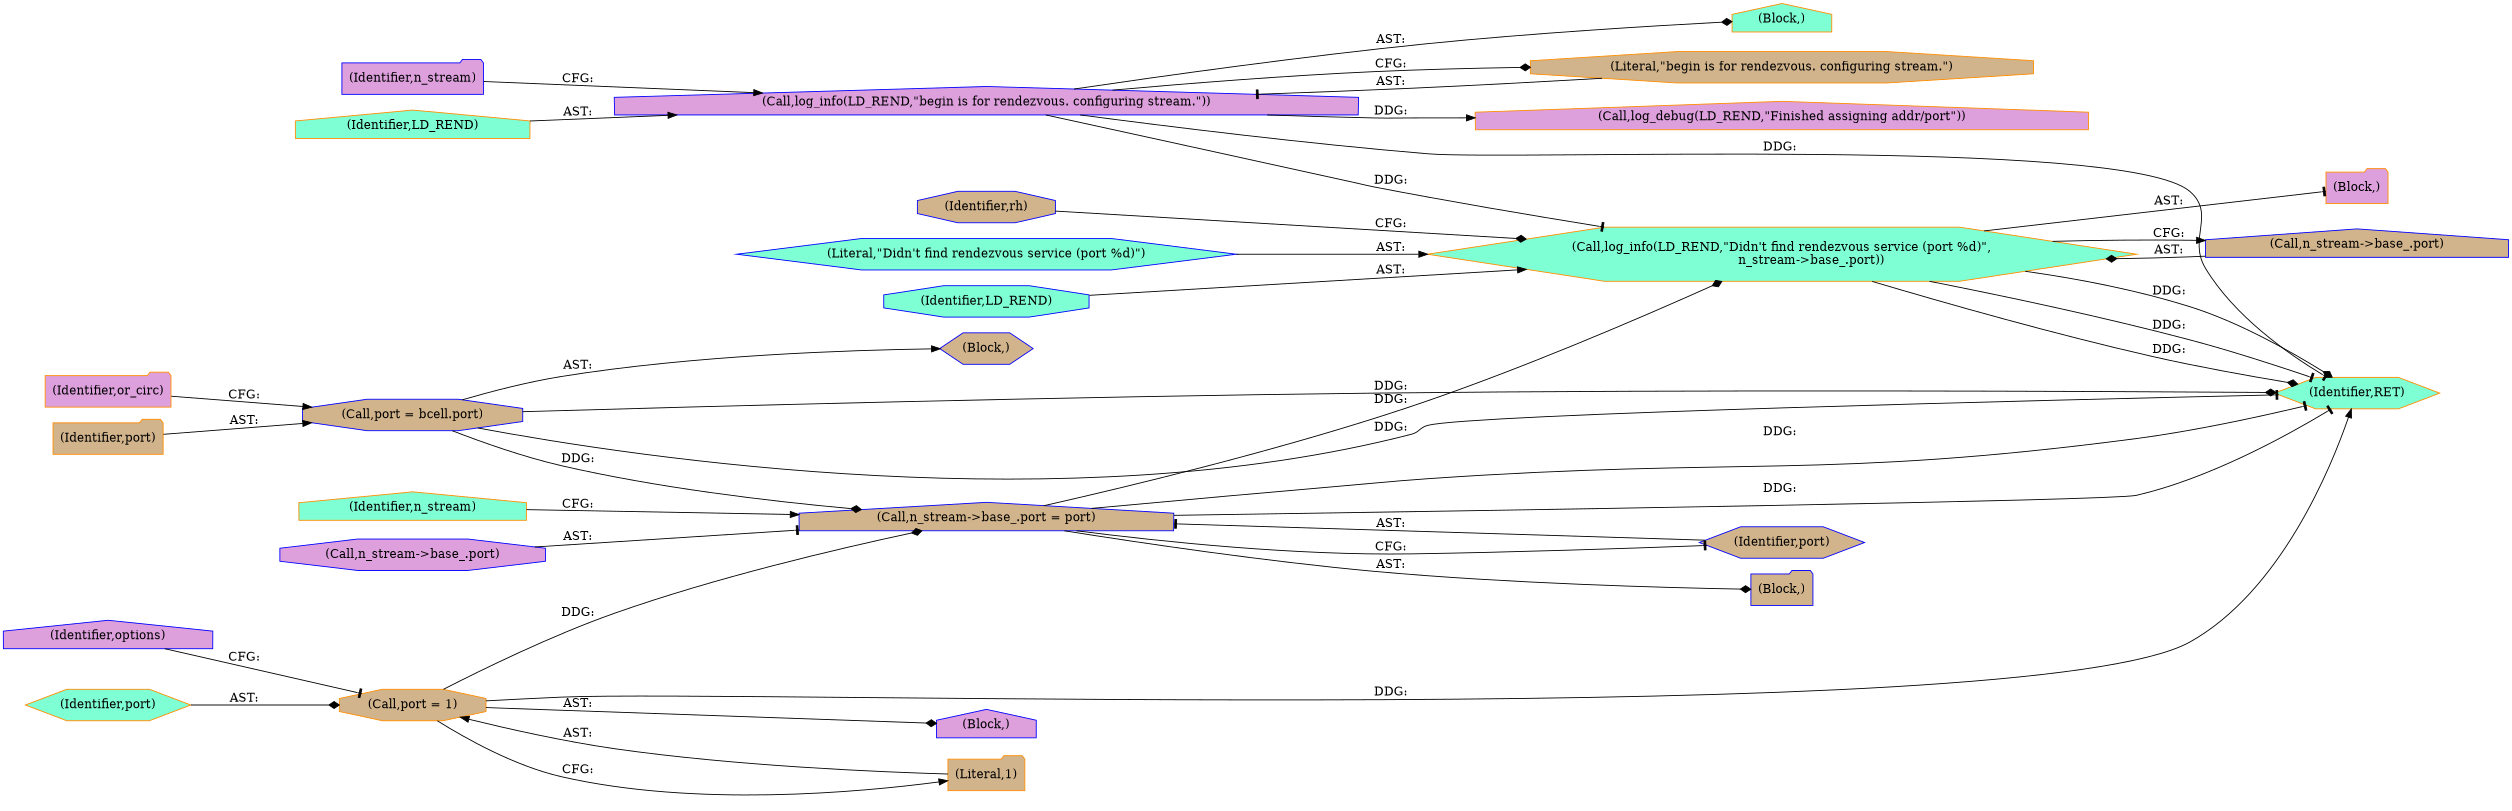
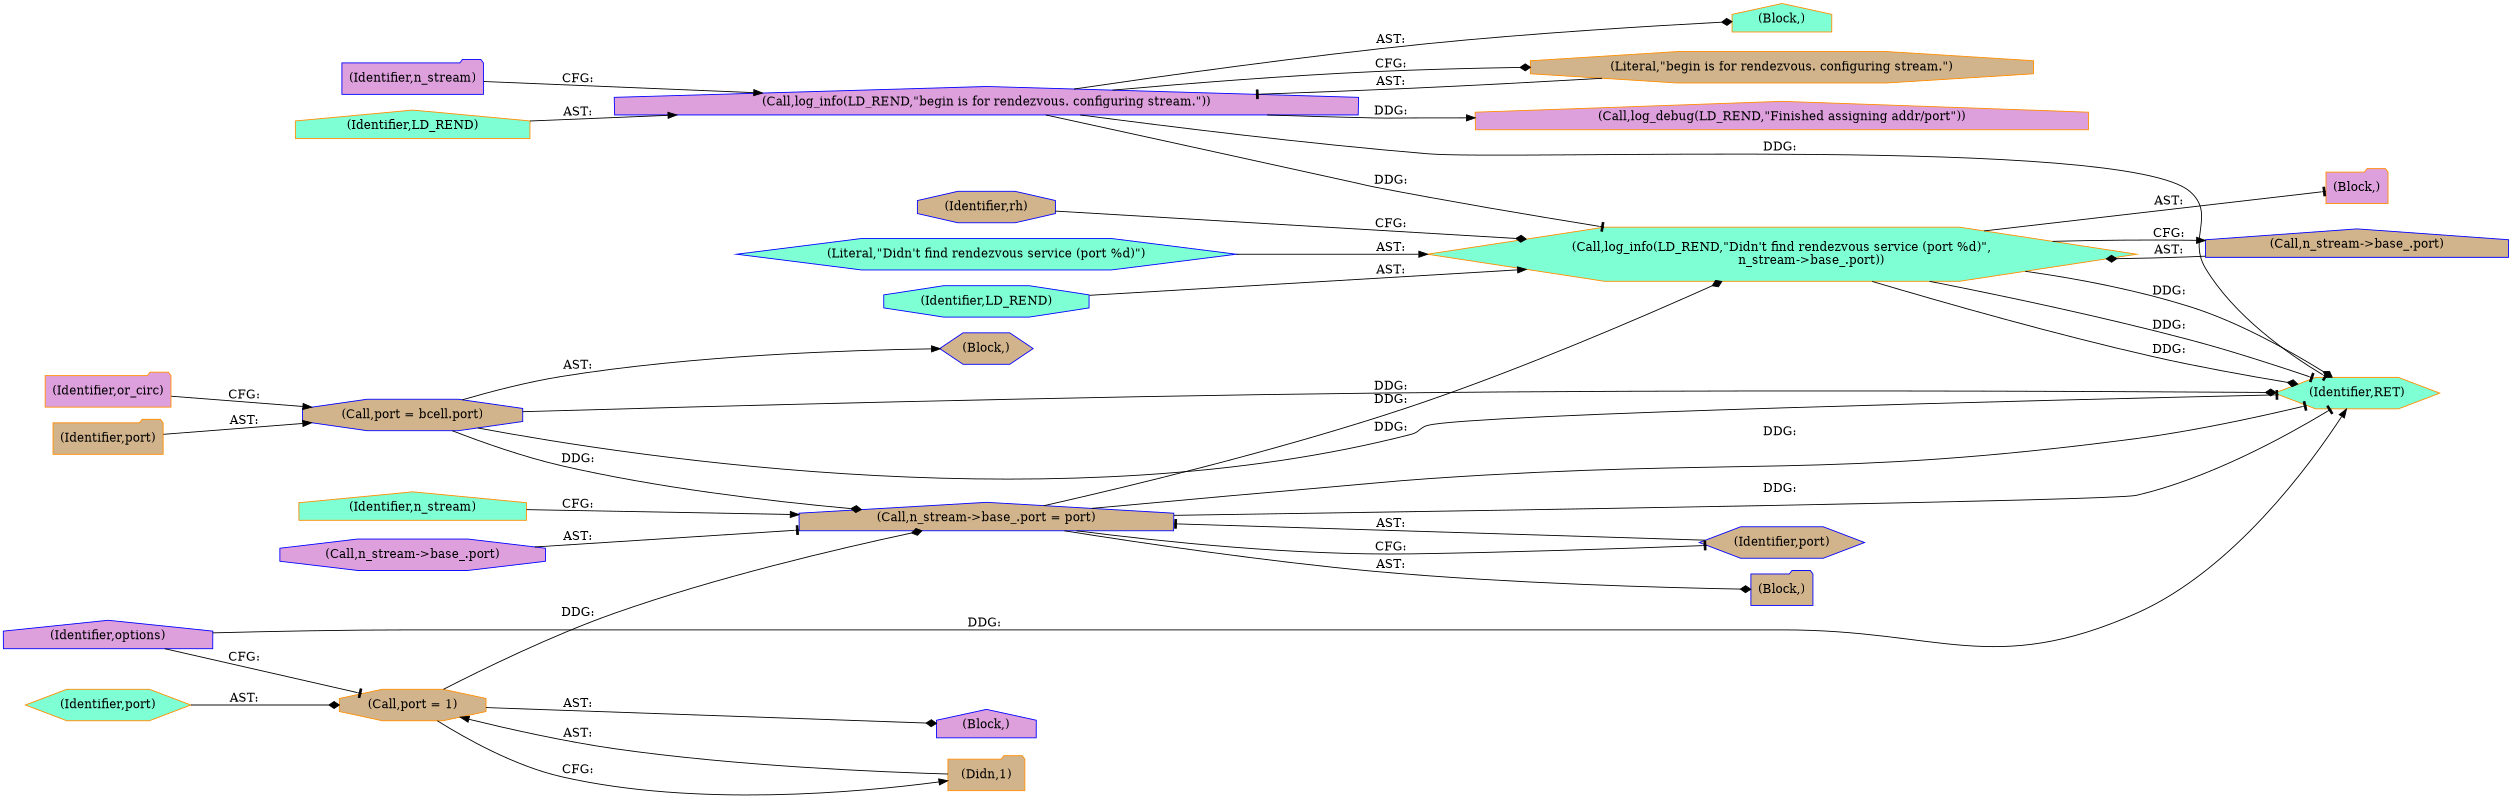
(1480, 698) -> (1321, 630)
(986, 775) -> (986, 775)
